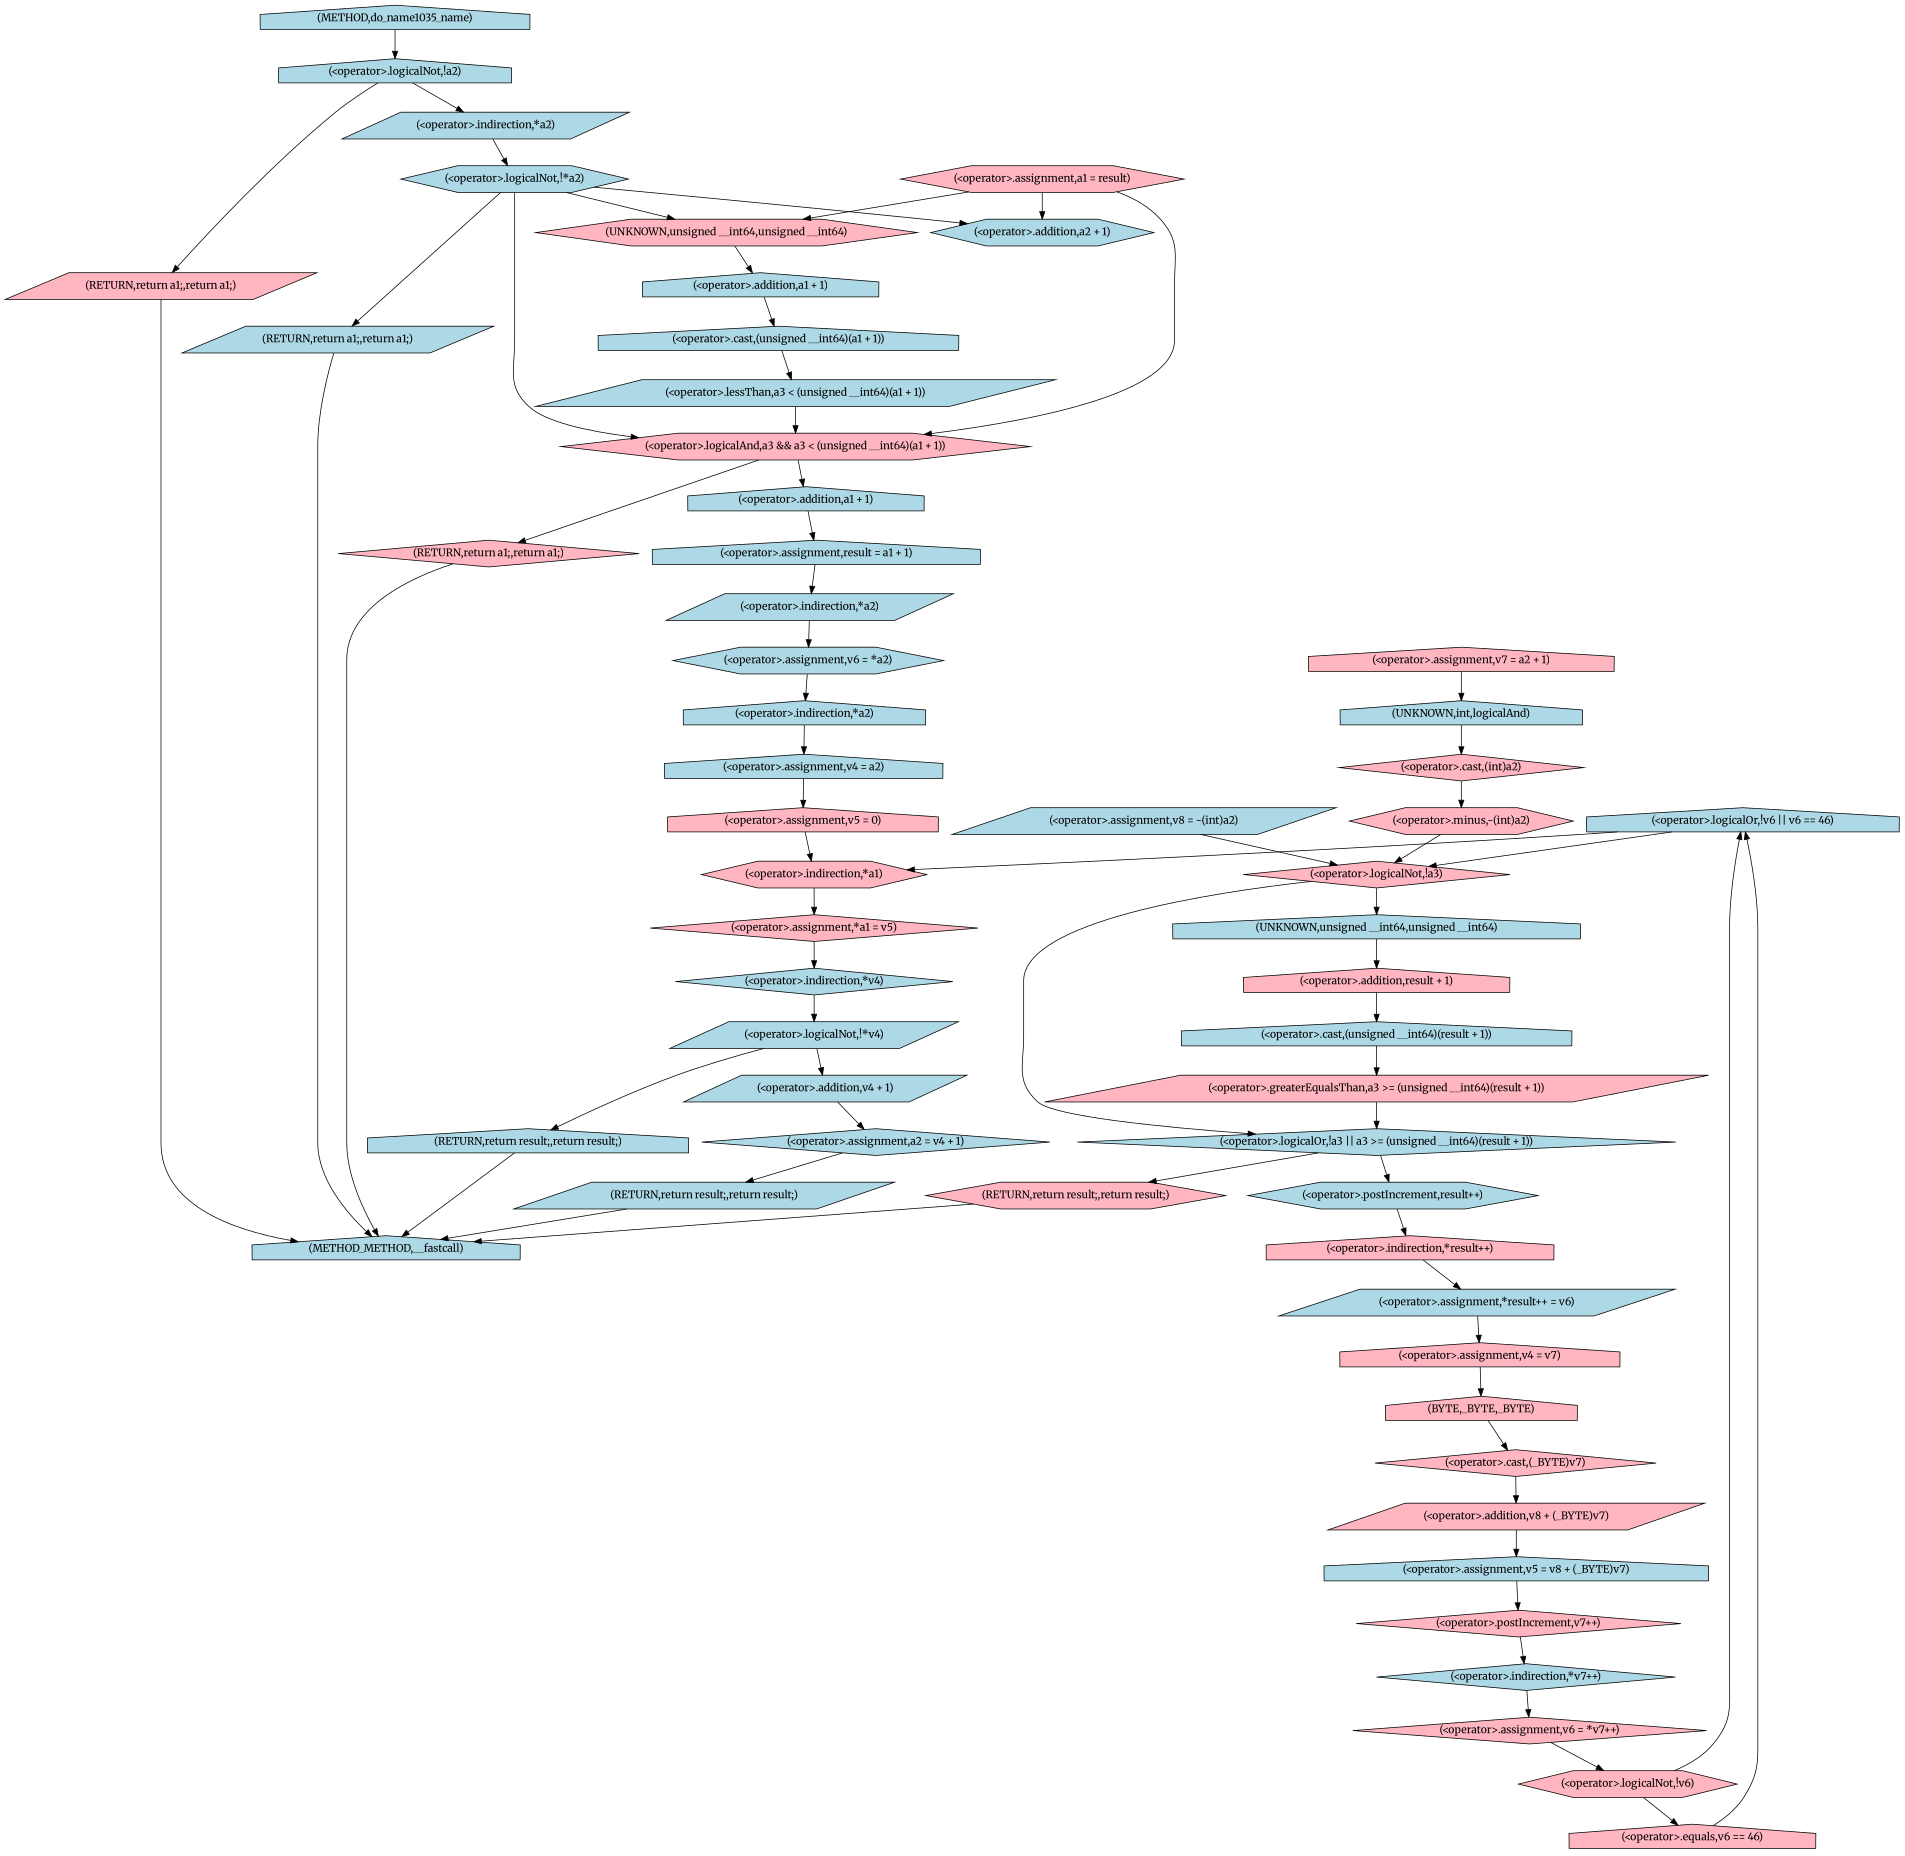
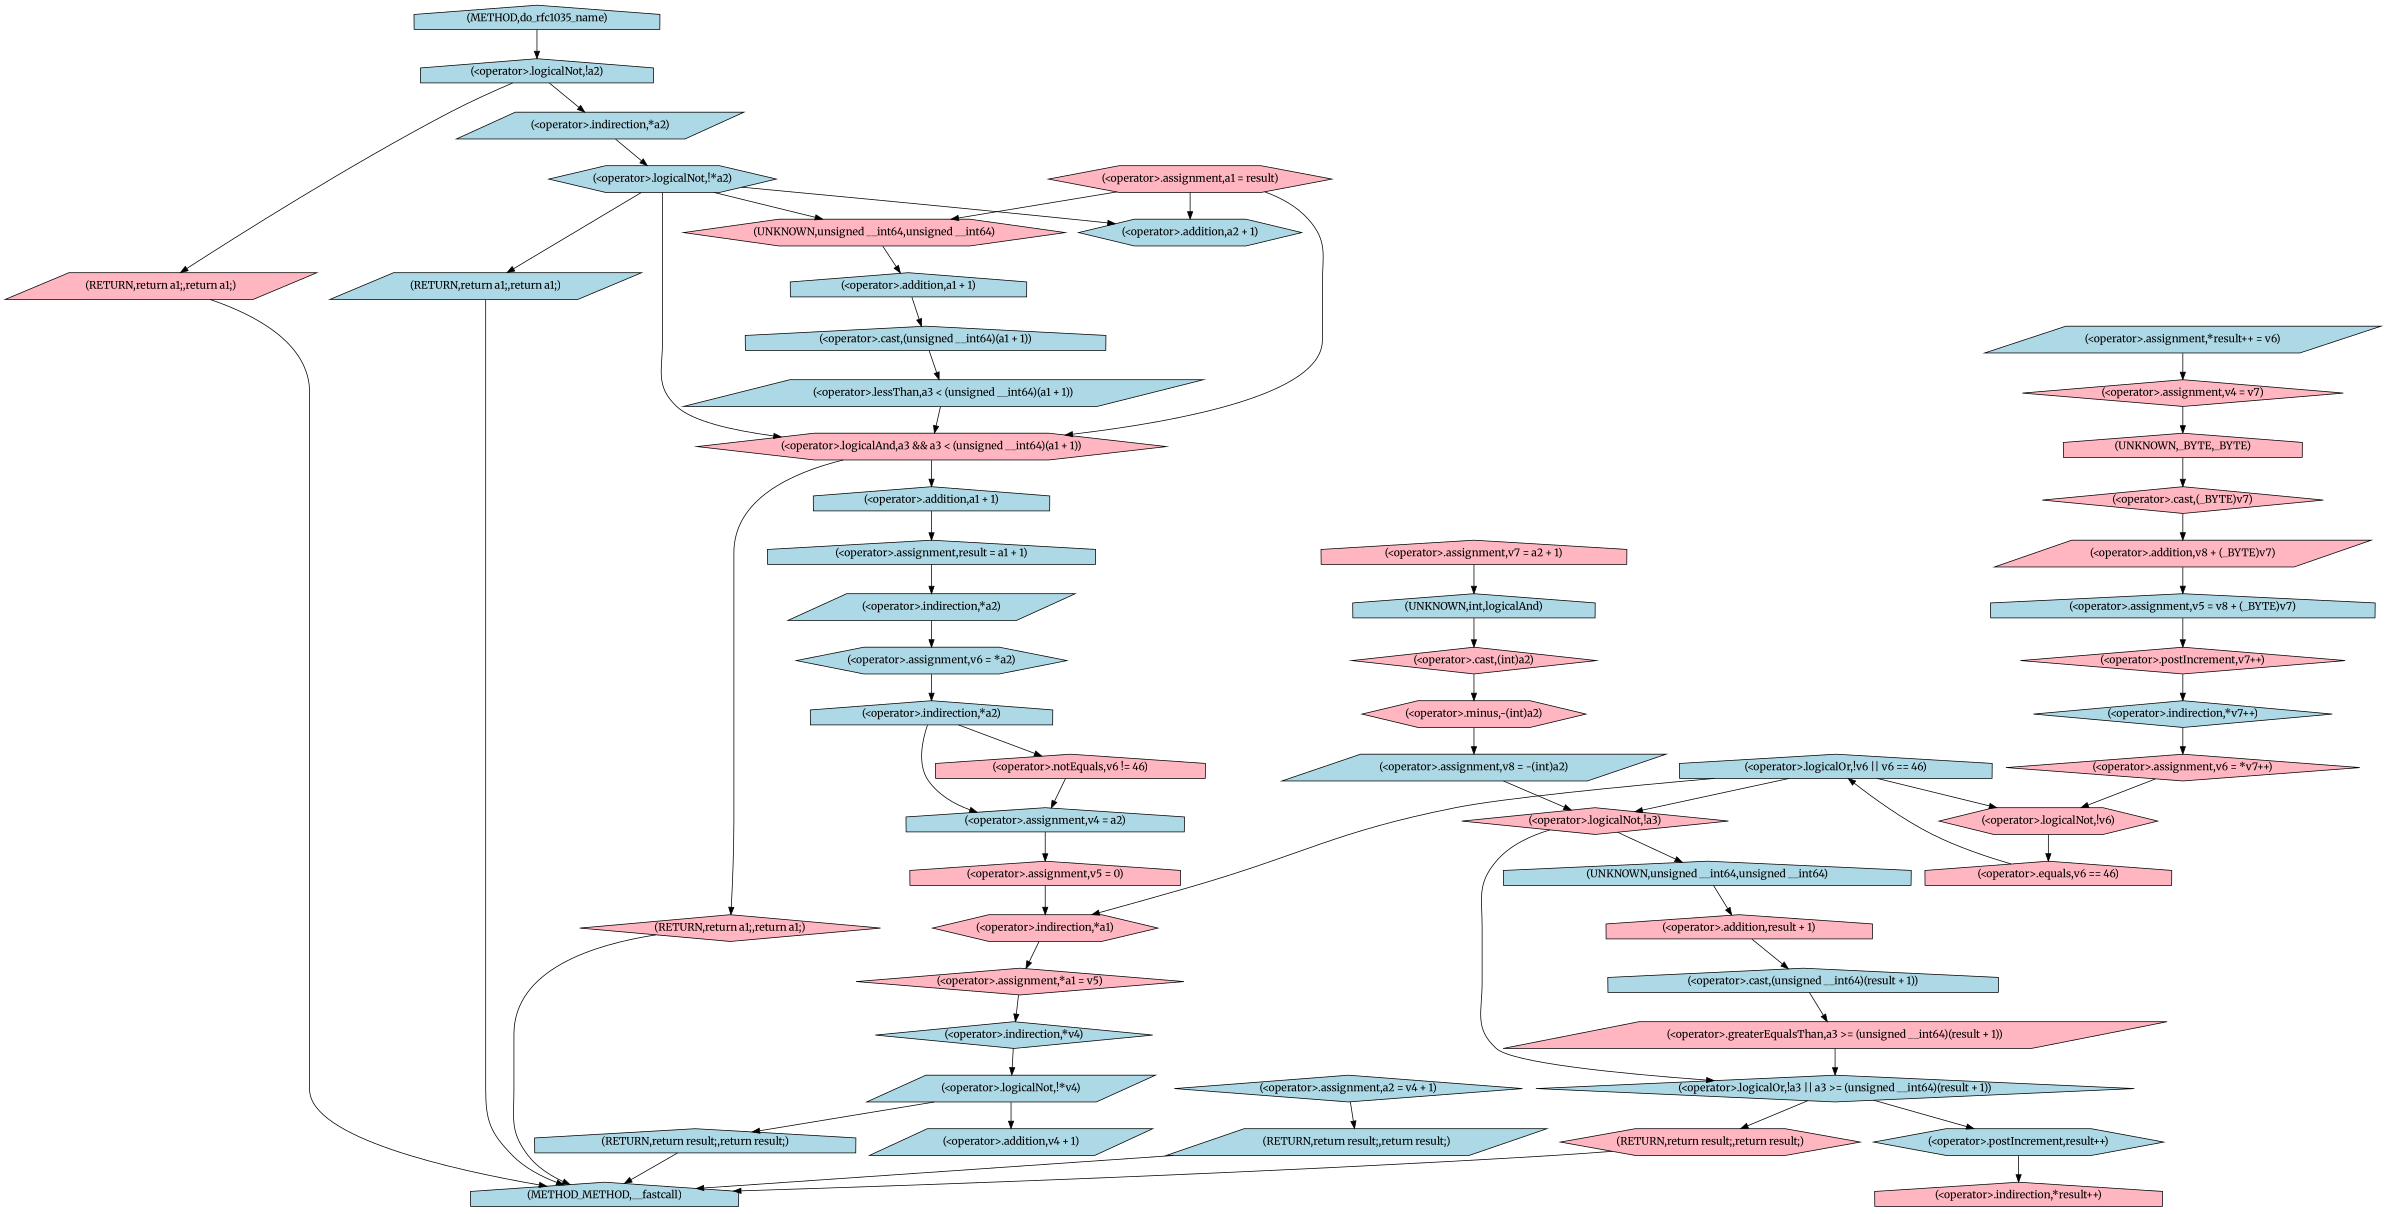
(395, 19) -> (537, 19)
none -> (1070, 768)
(1417, 849) -> (1474, 737)
(848, 1113) -> none
(1439, 1272) -> none
(1730, 1317) -> (1933, 792)
(1480, 1356) -> (2183, 393)
(1481, 1410) -> (2183, 447)
